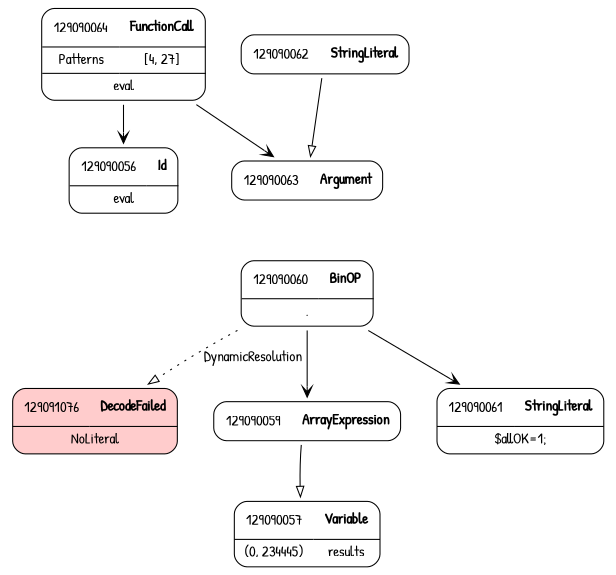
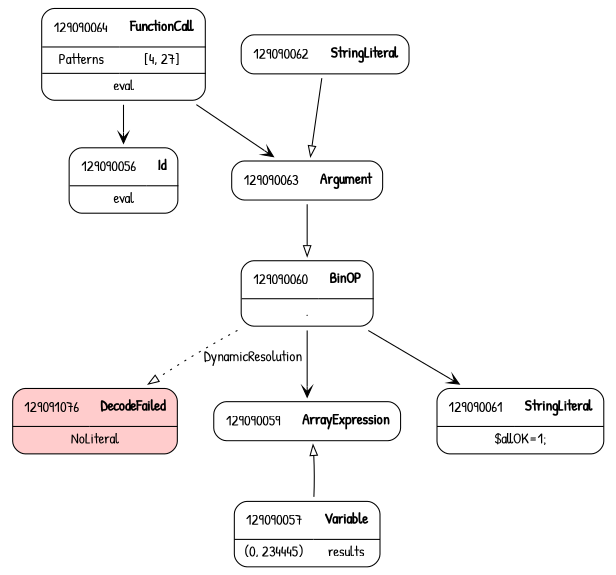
none -> (307, 225)
(300, 466) -> (314, 476)
